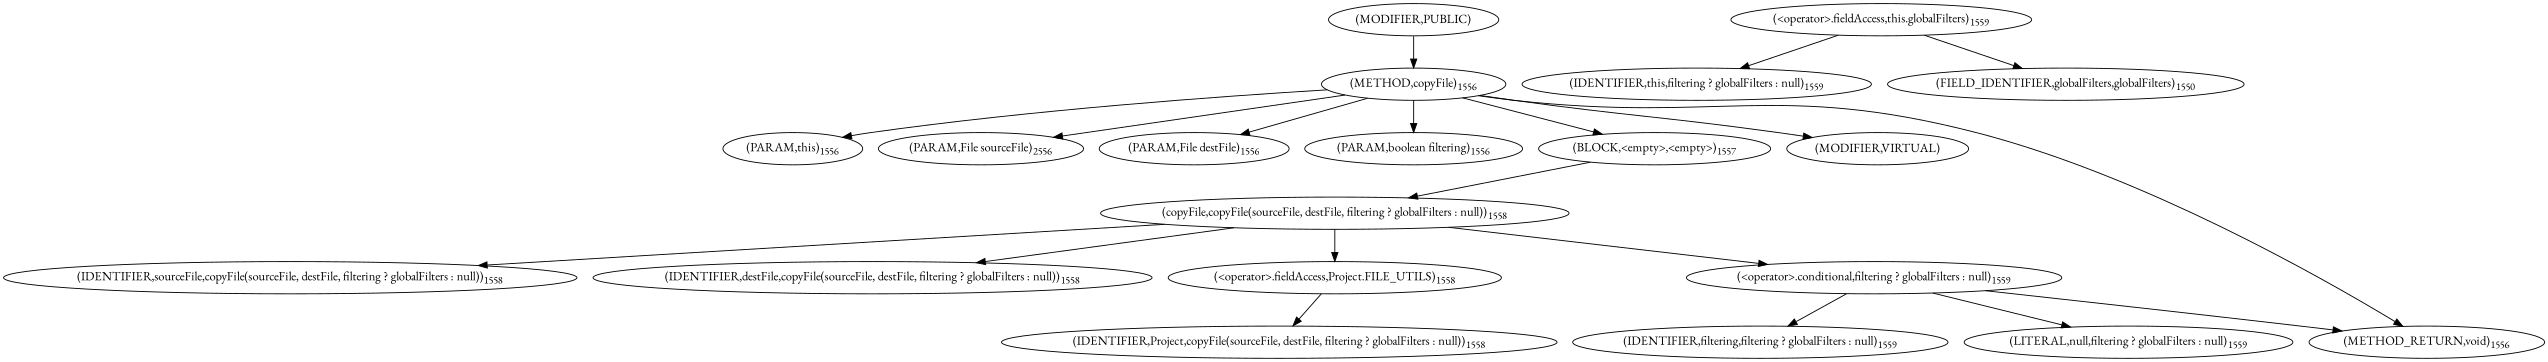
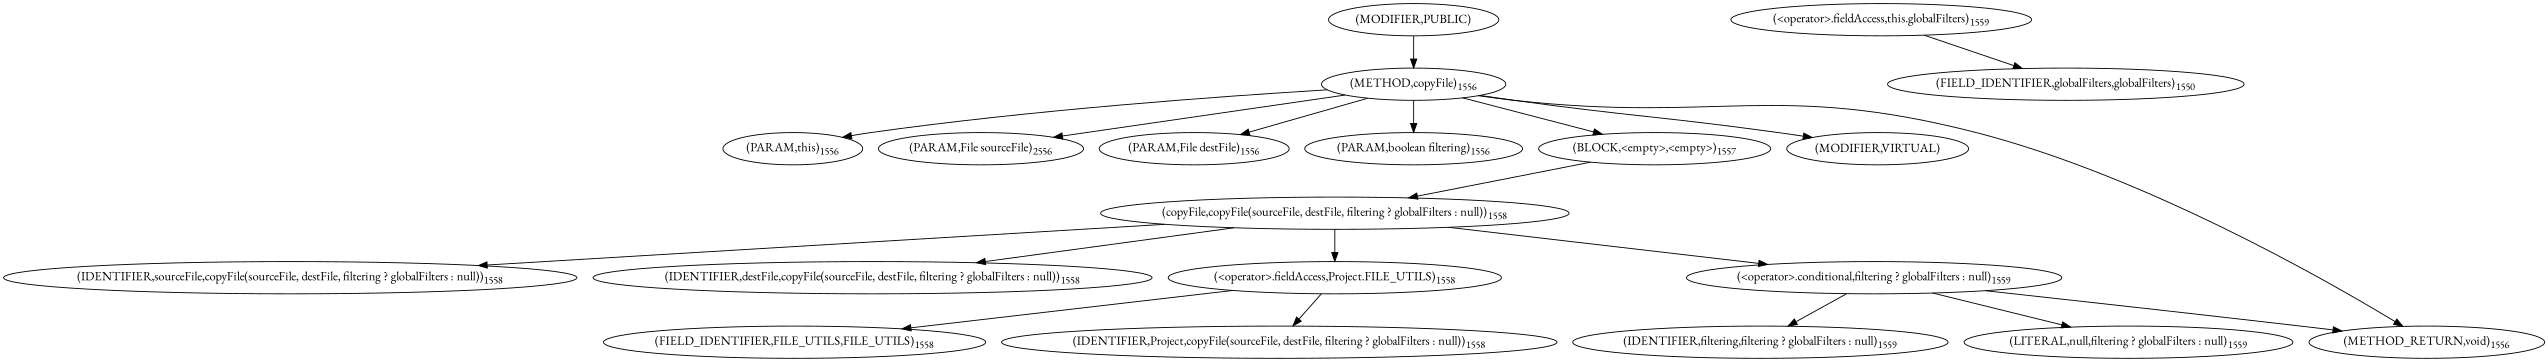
(1697, 84) -> none
none -> (795, 342)
